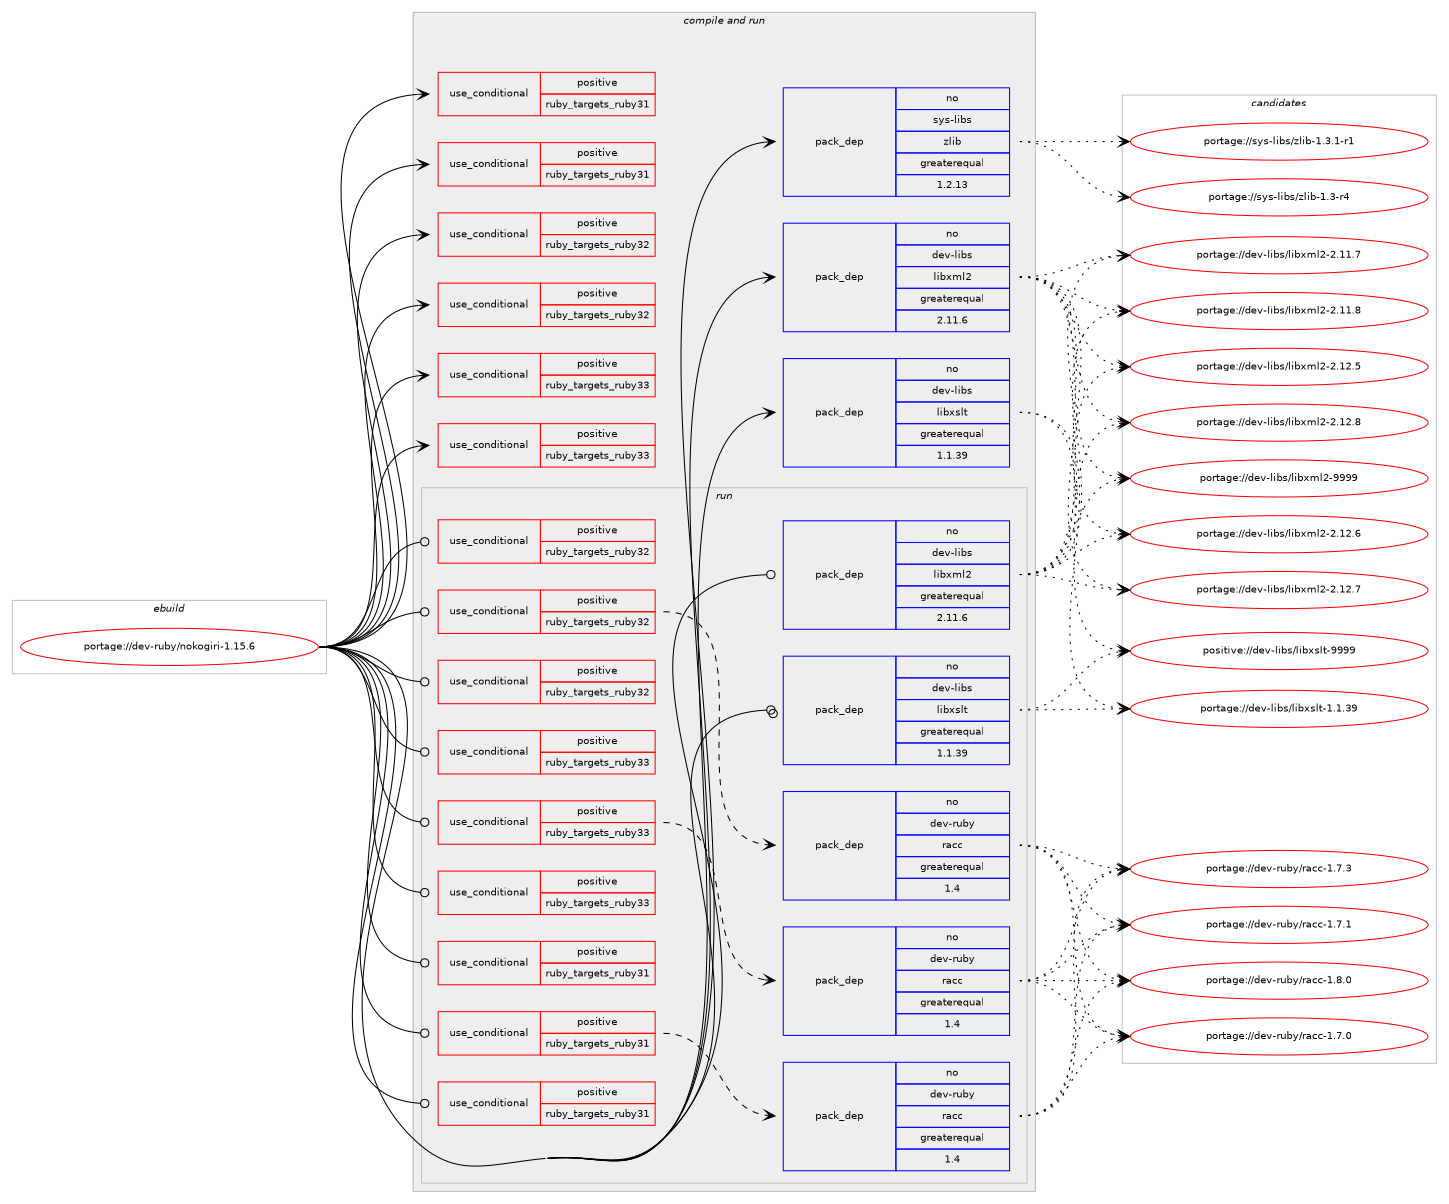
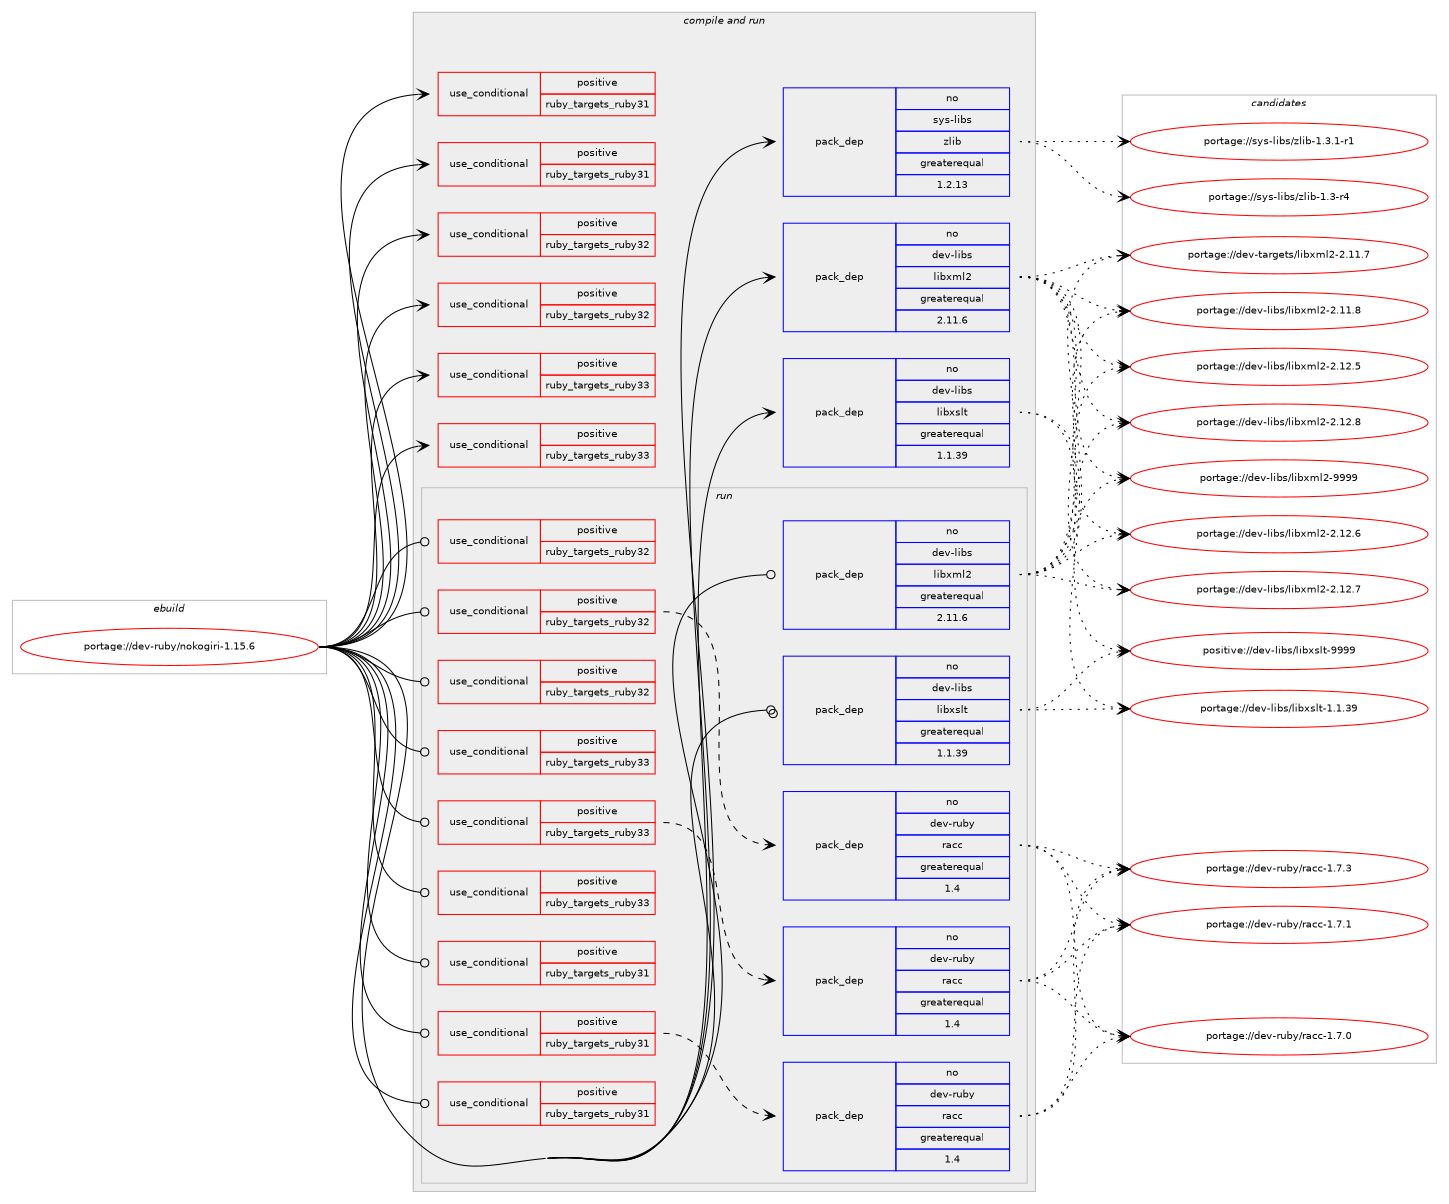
(1279, 255) -> (1279, 255)
(1279, 981) -> none
